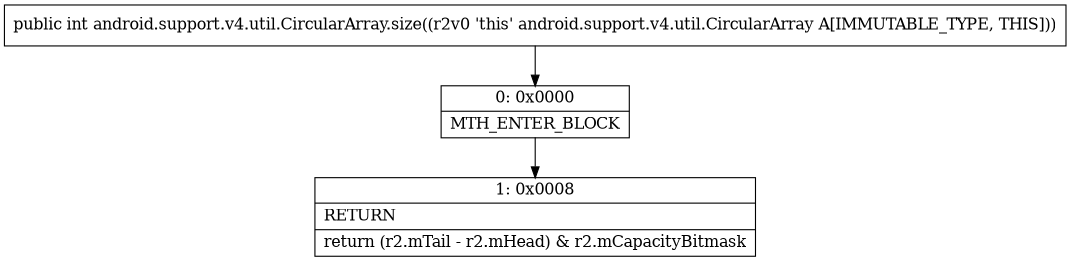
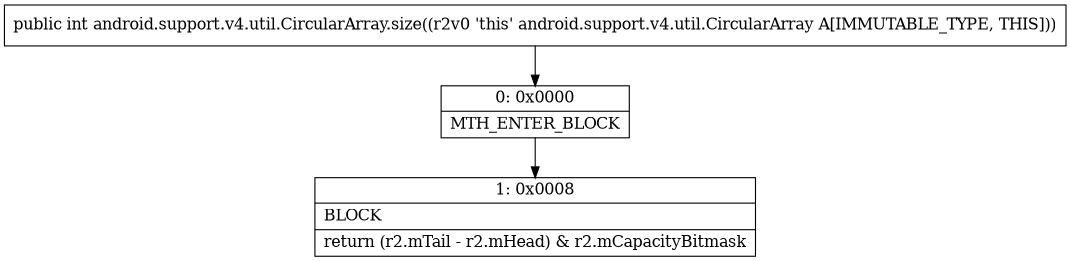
(360, 216) -> (353, 216)
